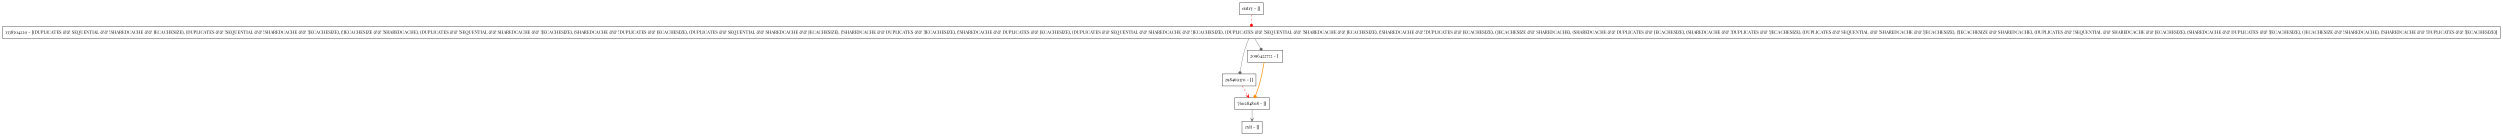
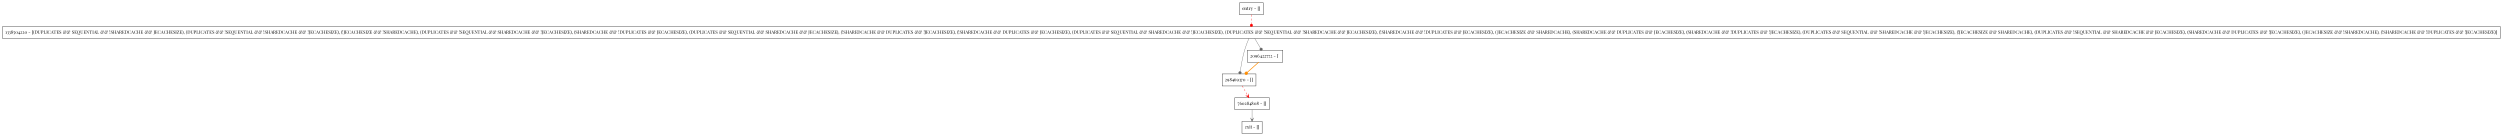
(1261, 79) -> (1253, 67)
